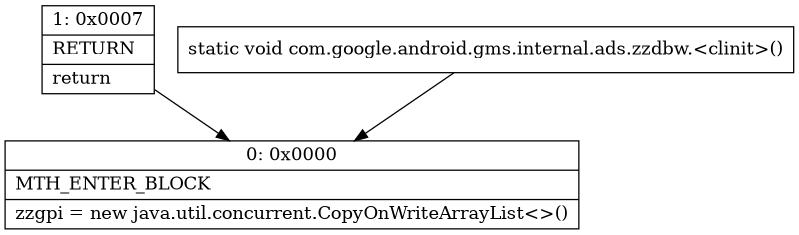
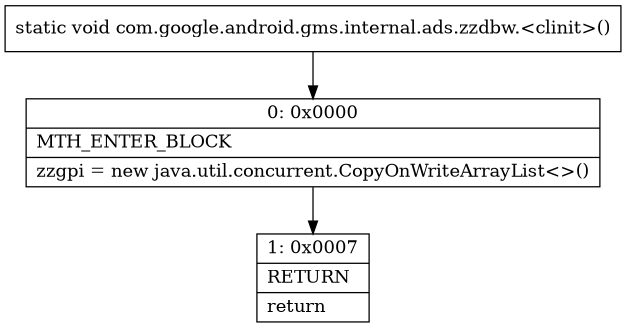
(187, 111) -> (313, 204)
